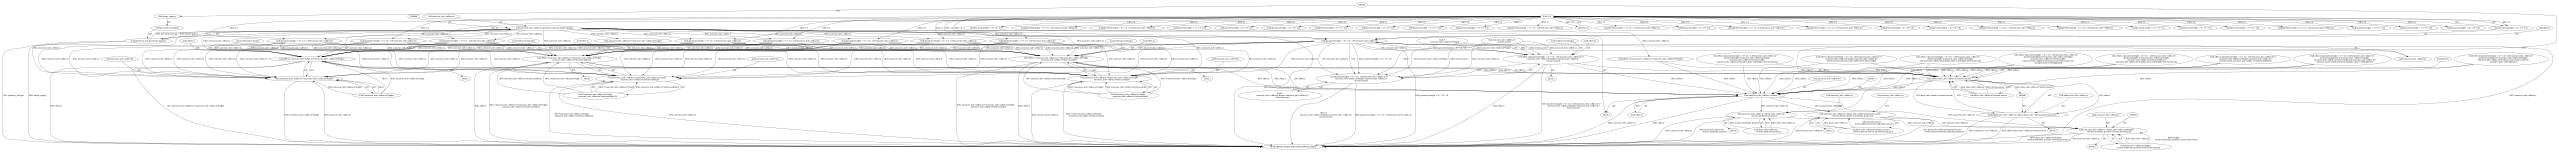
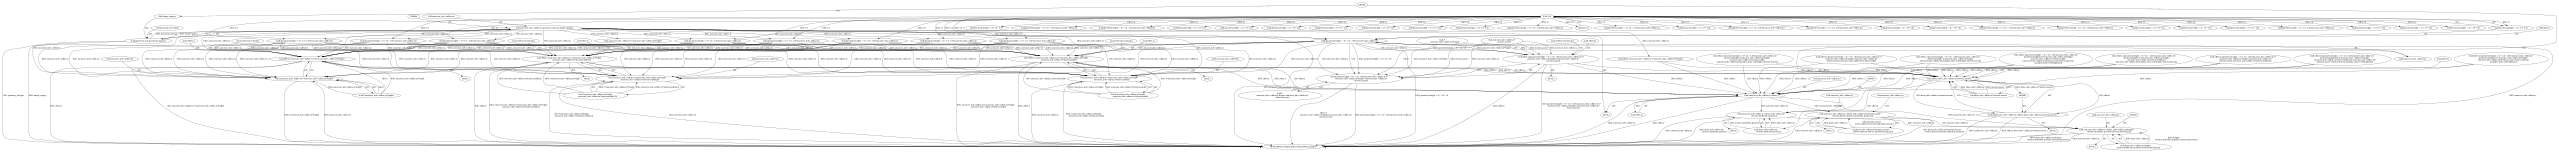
(167, 22) -> (146, 25)
(1891, 87) -> (1865, 108)
(2074, 96) -> none
